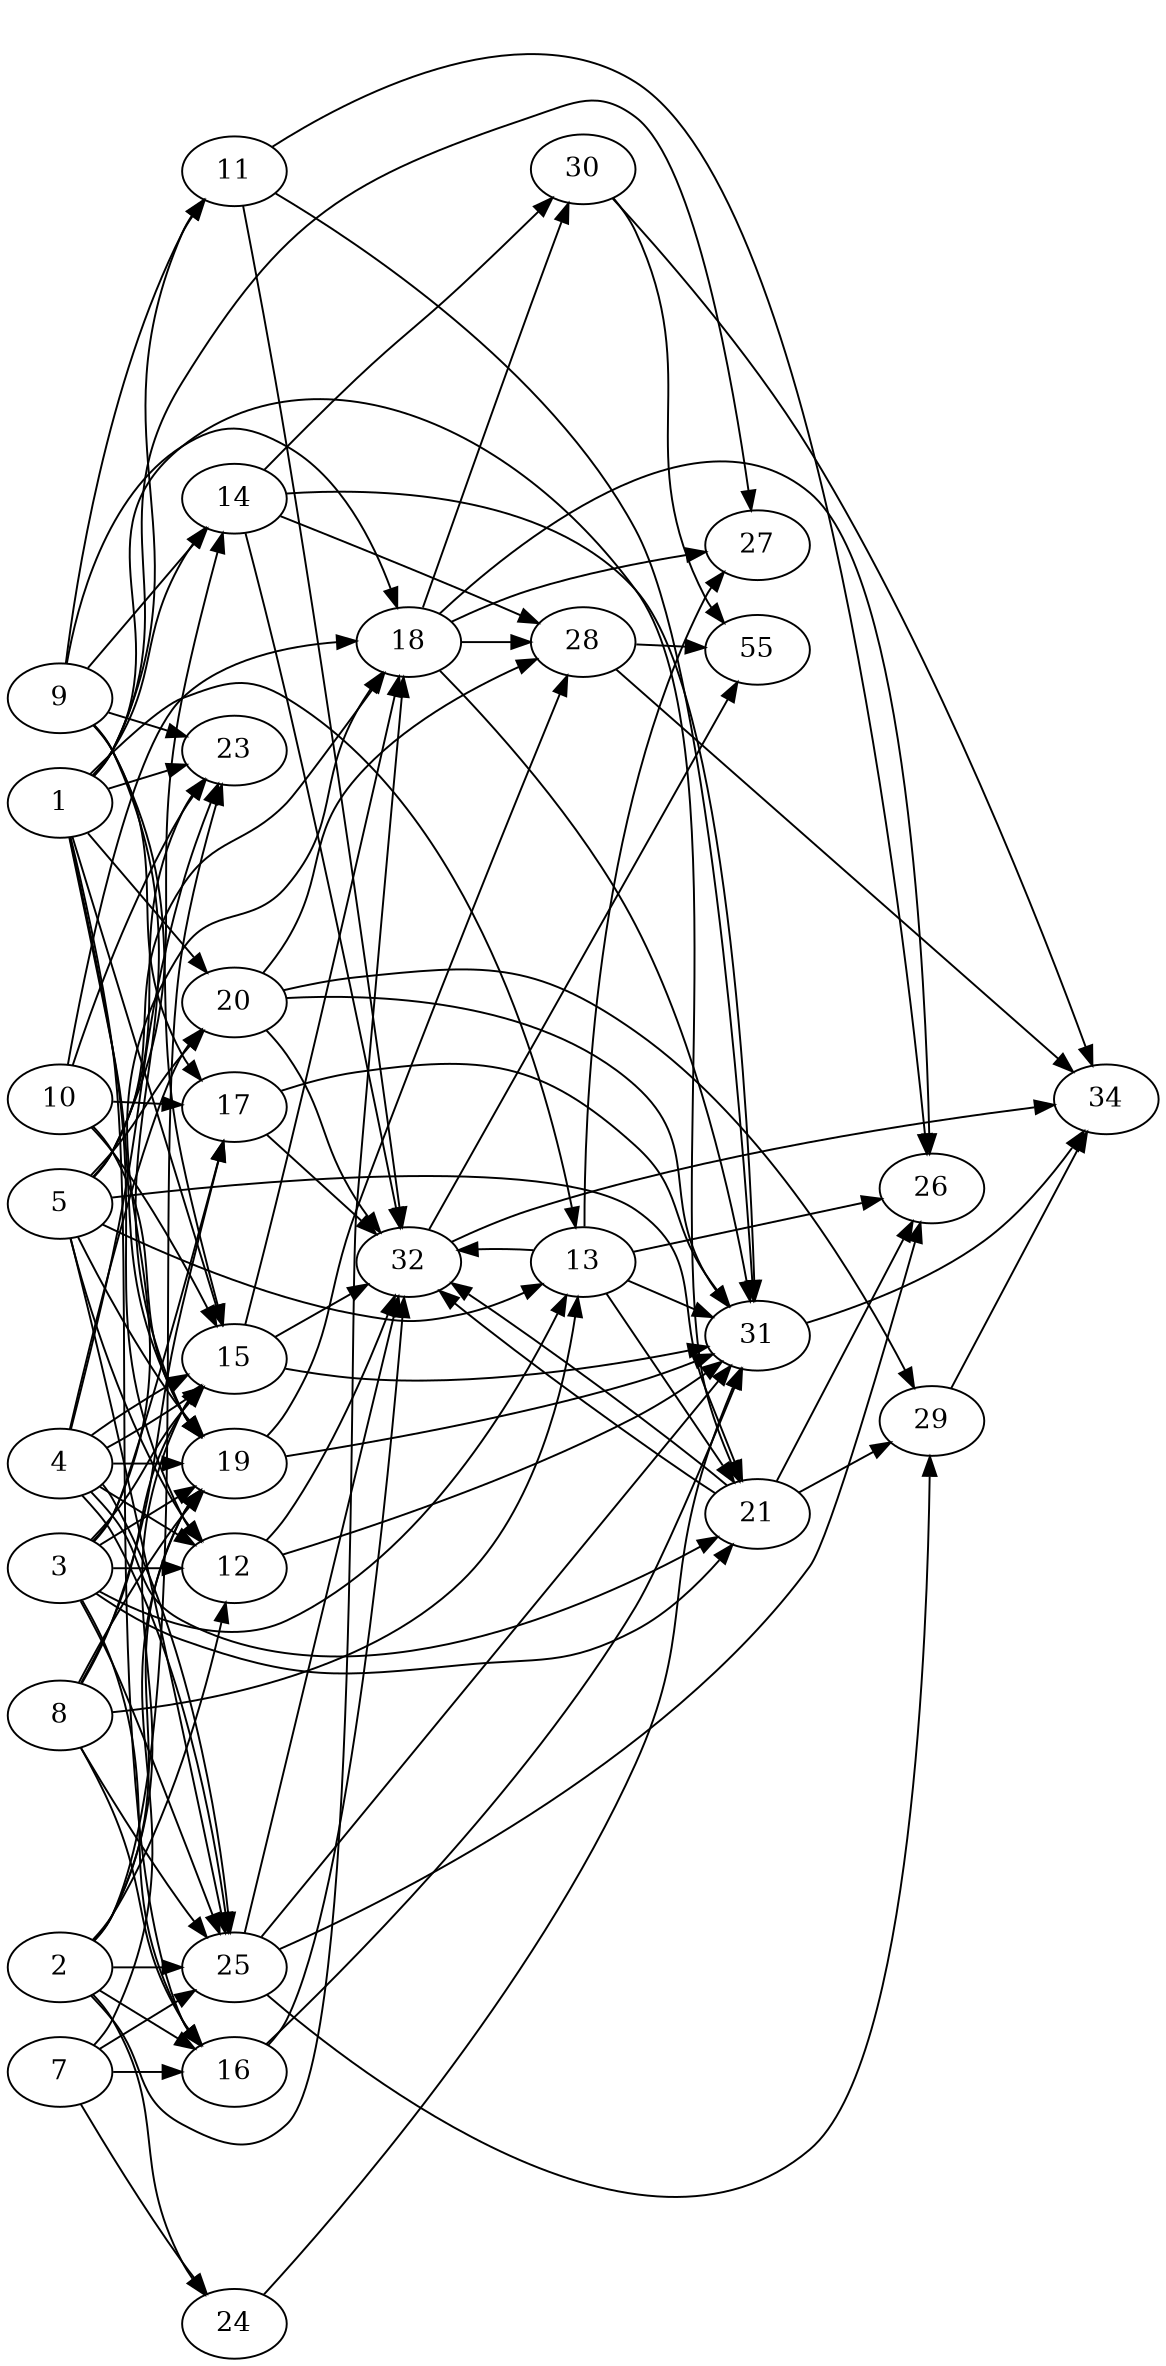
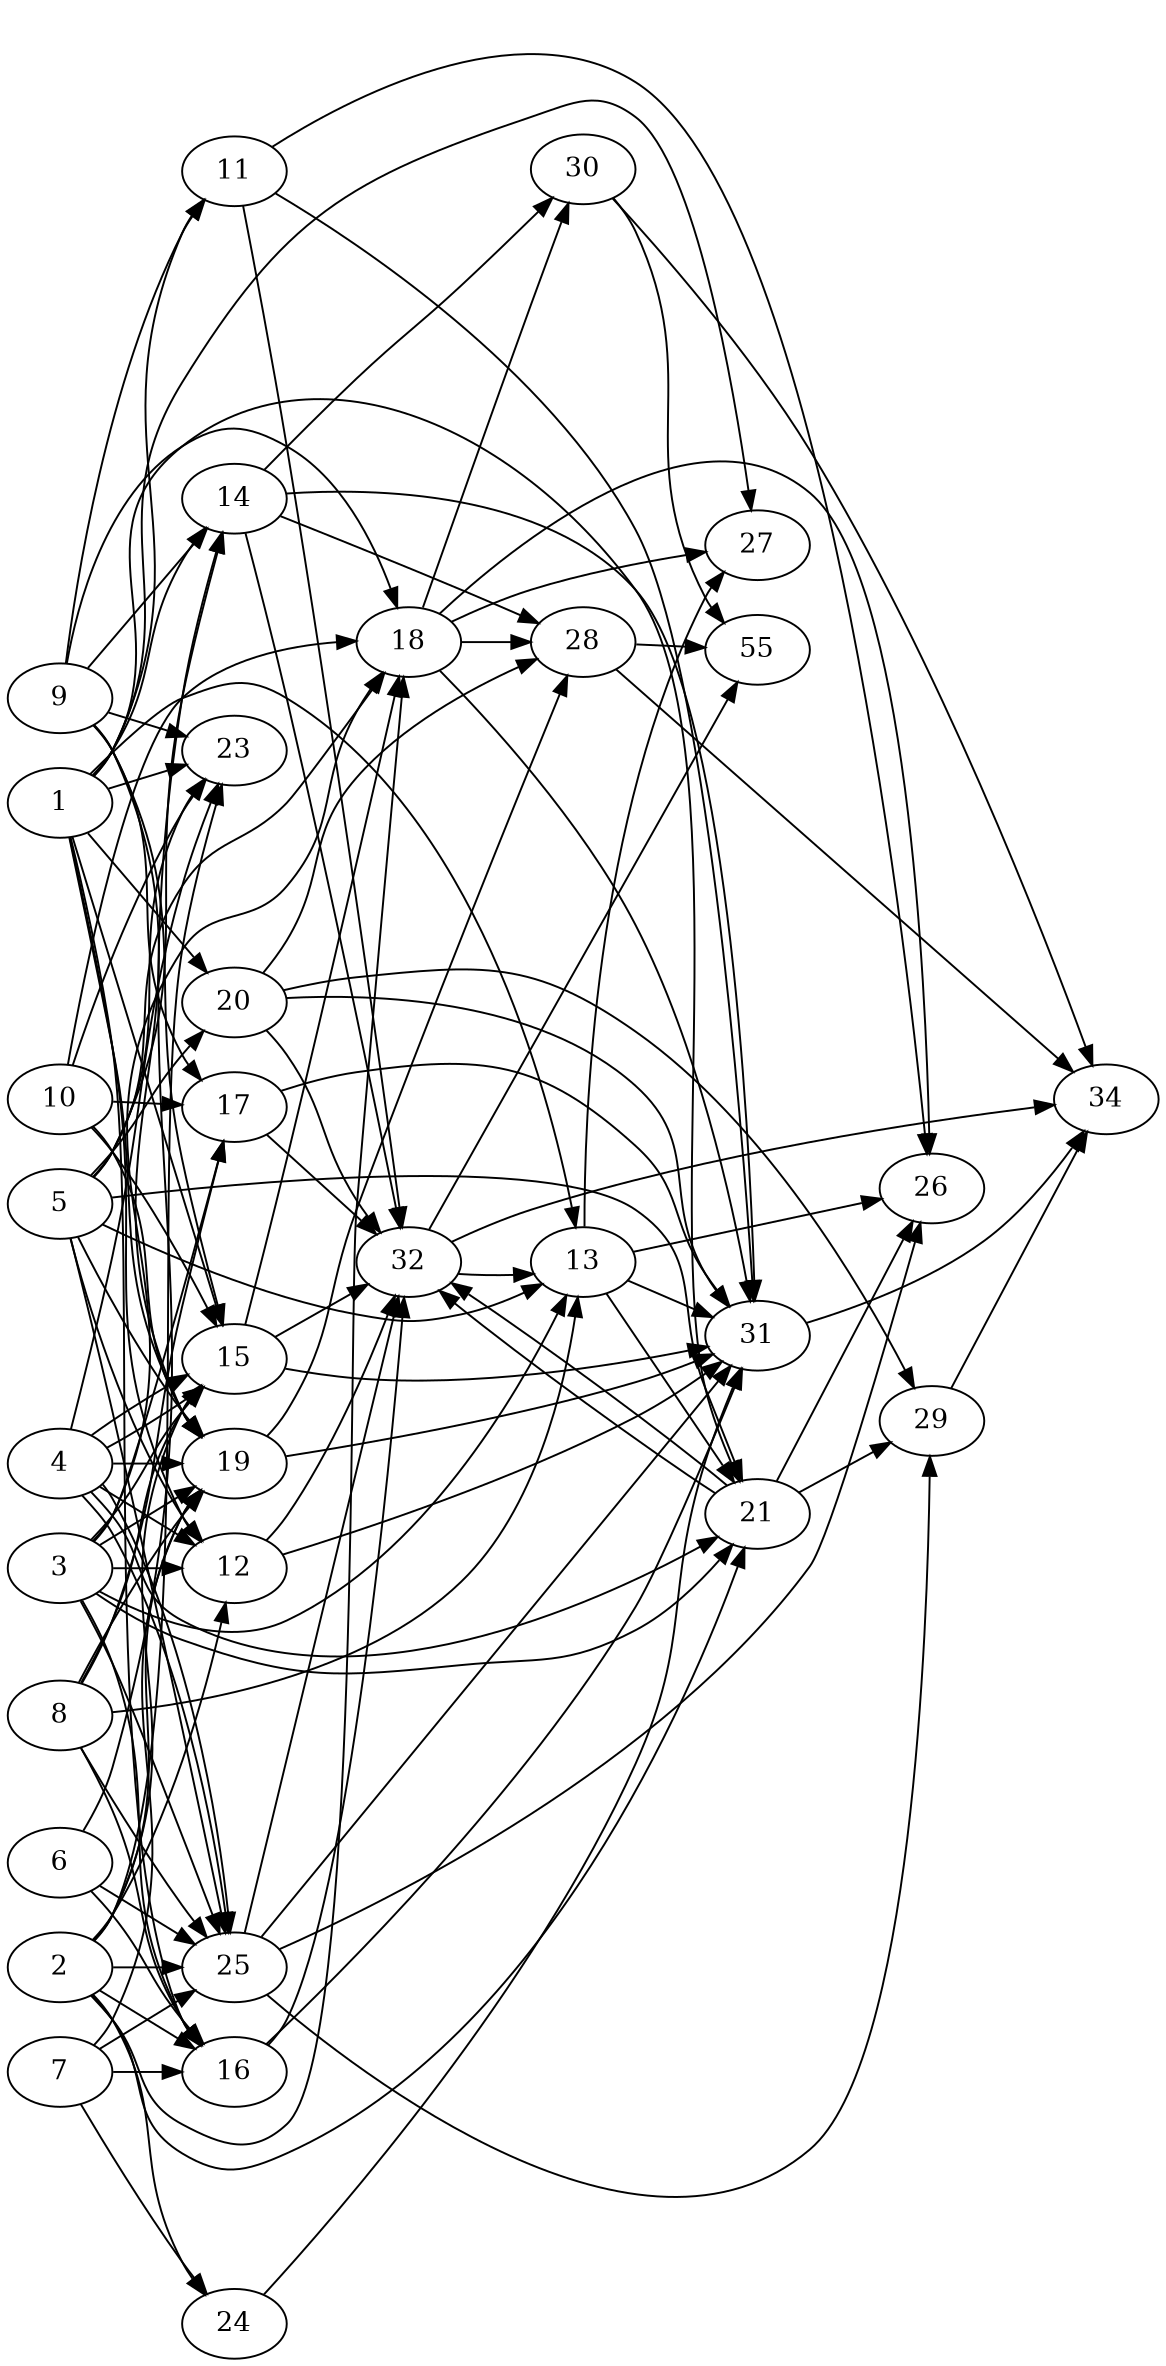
(119, 1234) -> none
(506, 1249) -> (486, 1275)
none -> (60, 1863)
none -> (471, 2018)
